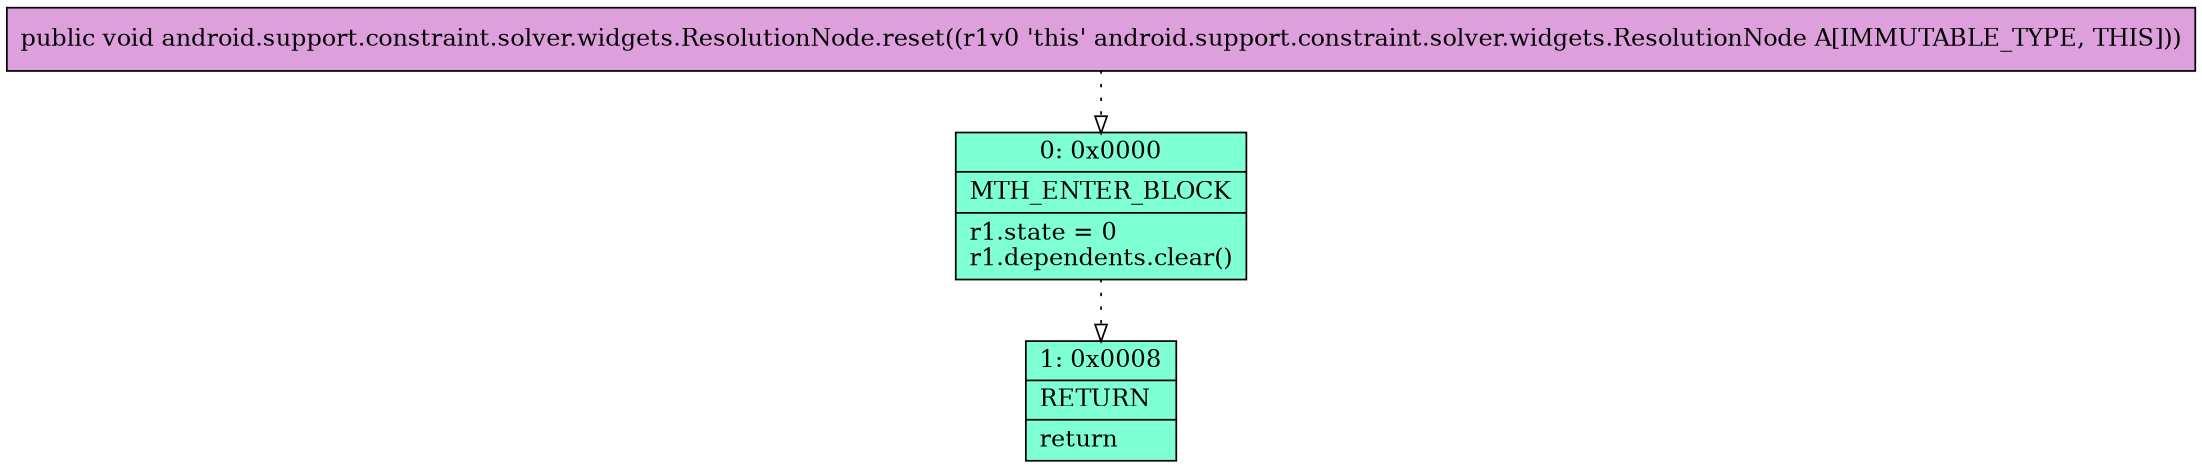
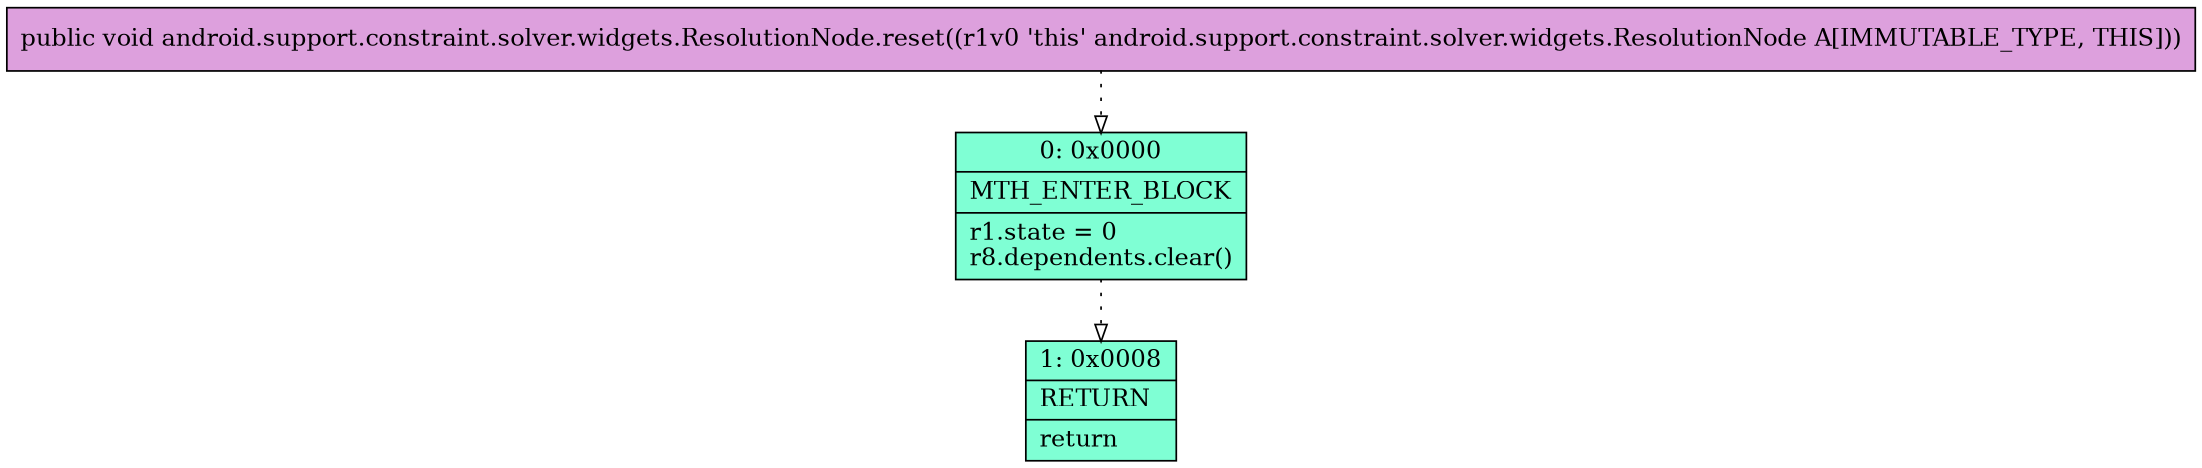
(1101, 258) -> (1101, 258)
